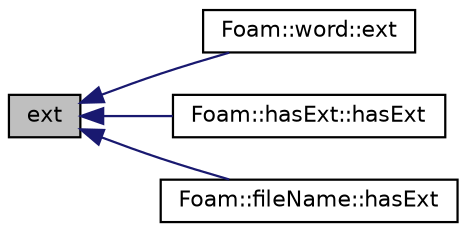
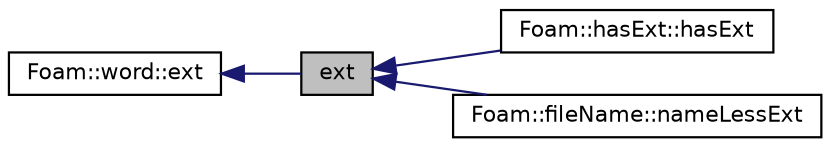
(165, 72) -> (273, 74)
(309, 201) -> (637, 116)
